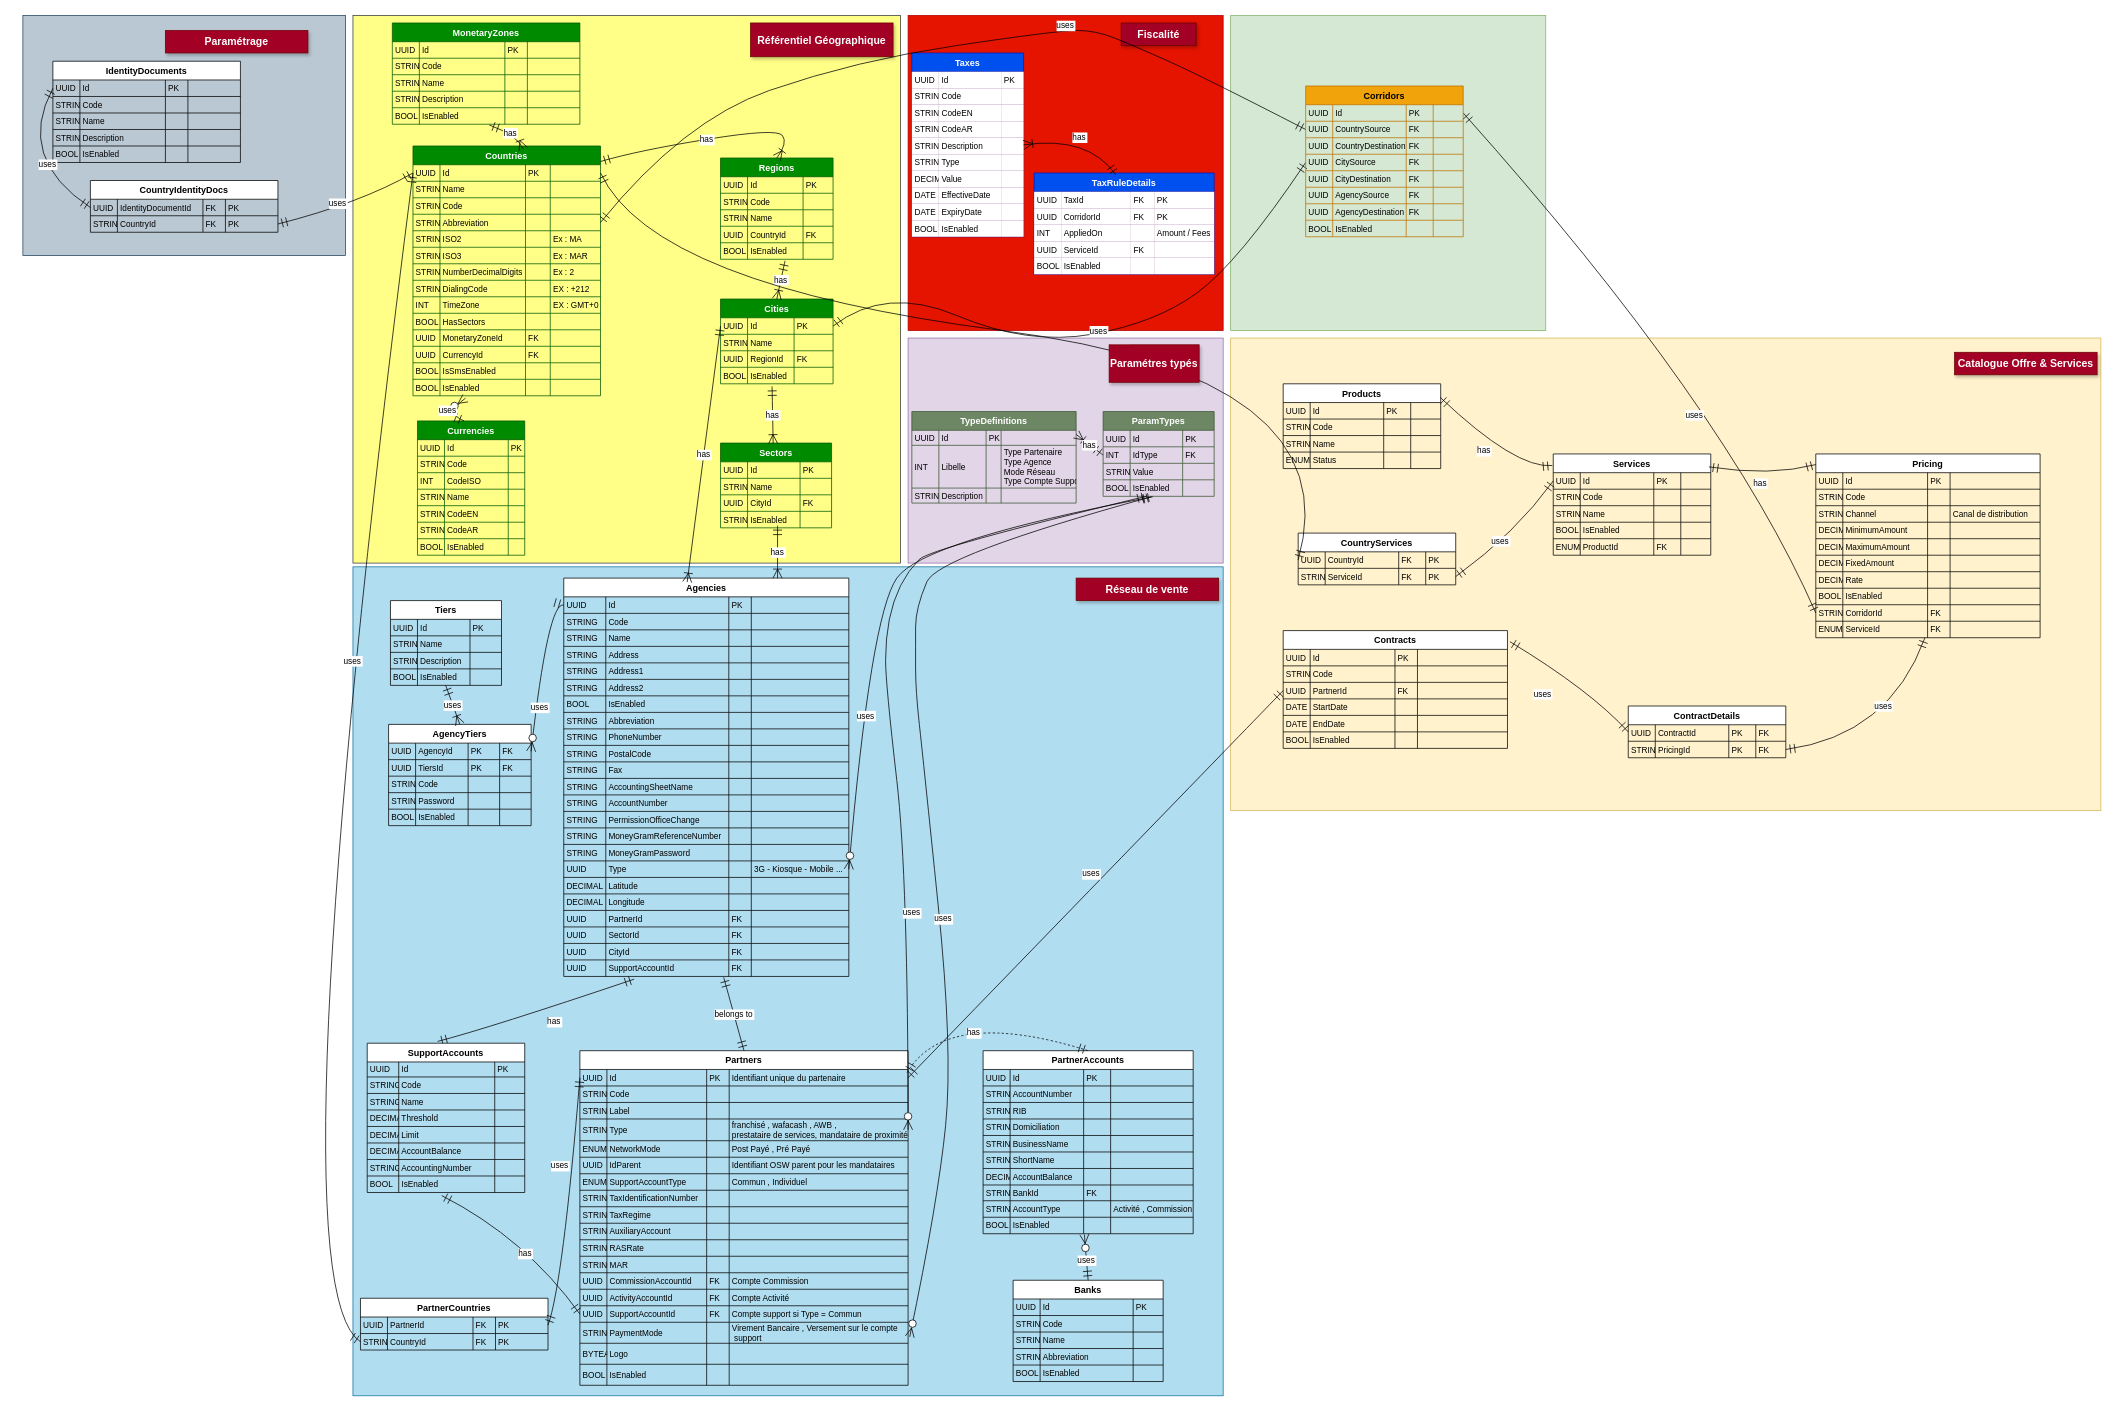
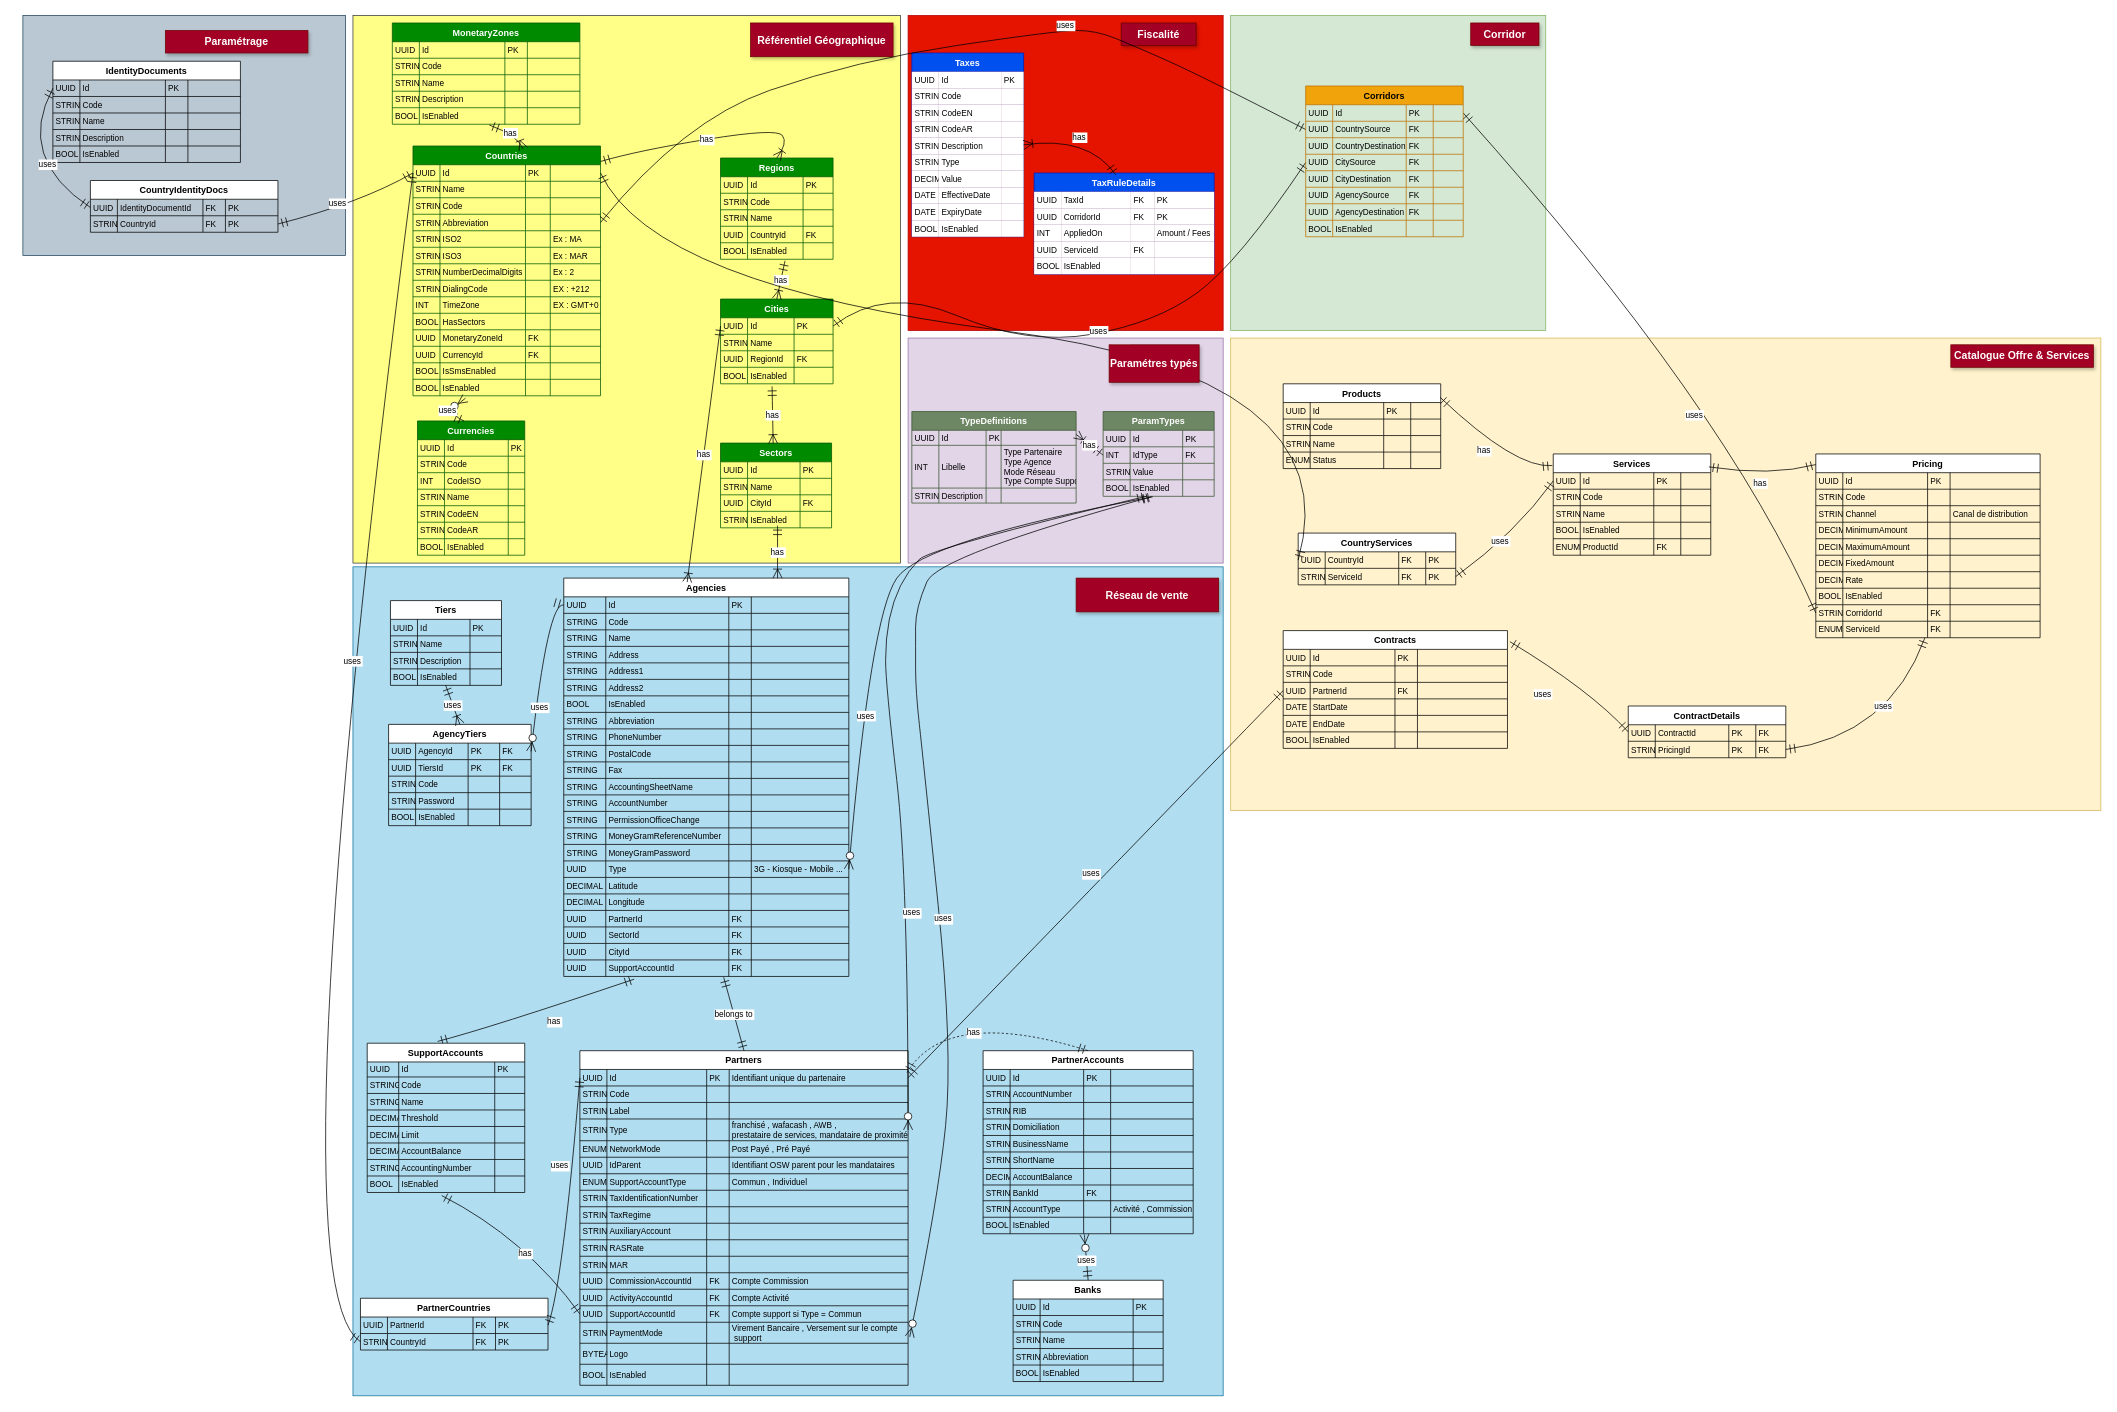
none -> (1505, 34)
(2025, 363) -> (2022, 356)
(1147, 589) -> (1147, 595)
